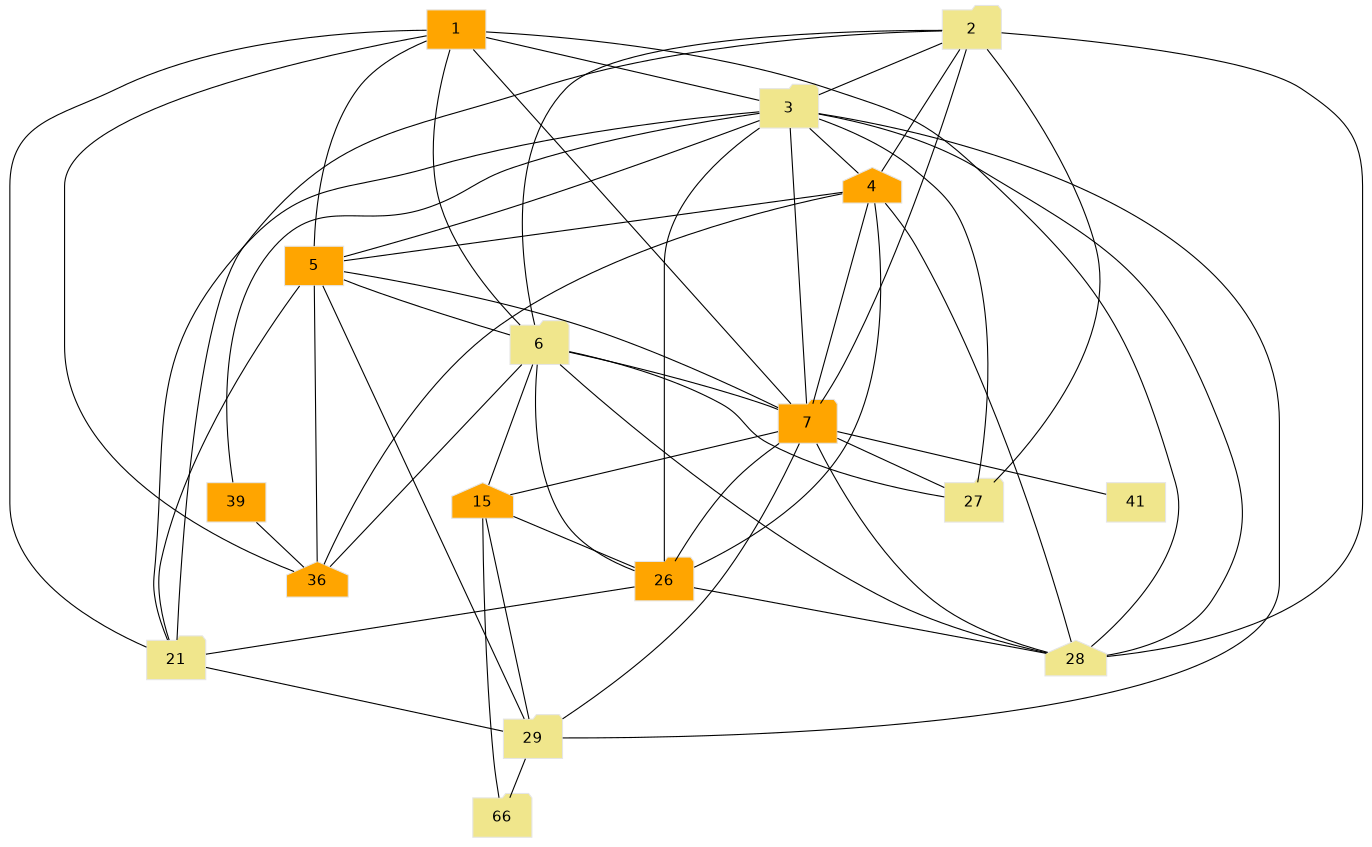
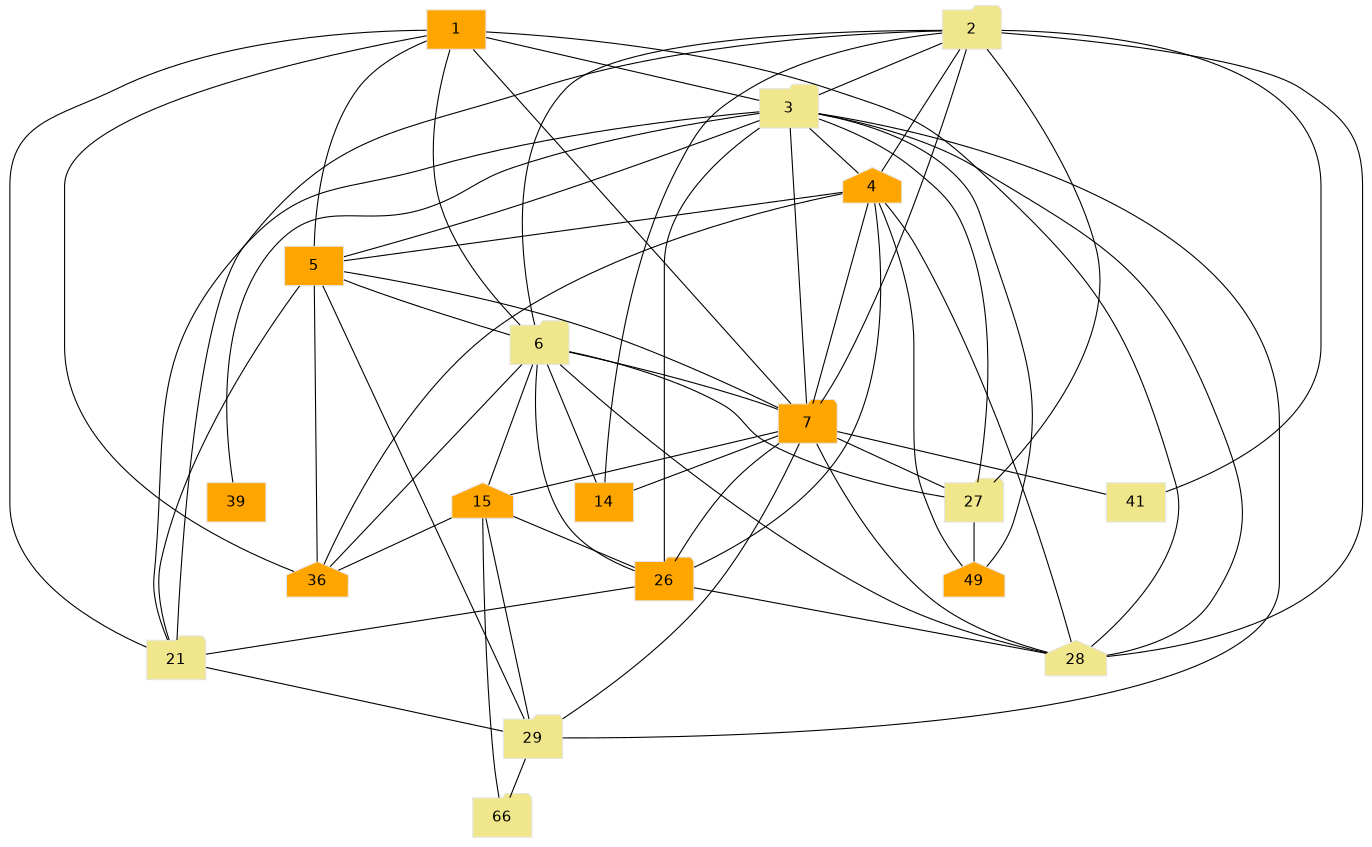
none -> (1321, 184)
none -> (604, 502)
(280, 545) -> (395, 544)
none -> (974, 581)
